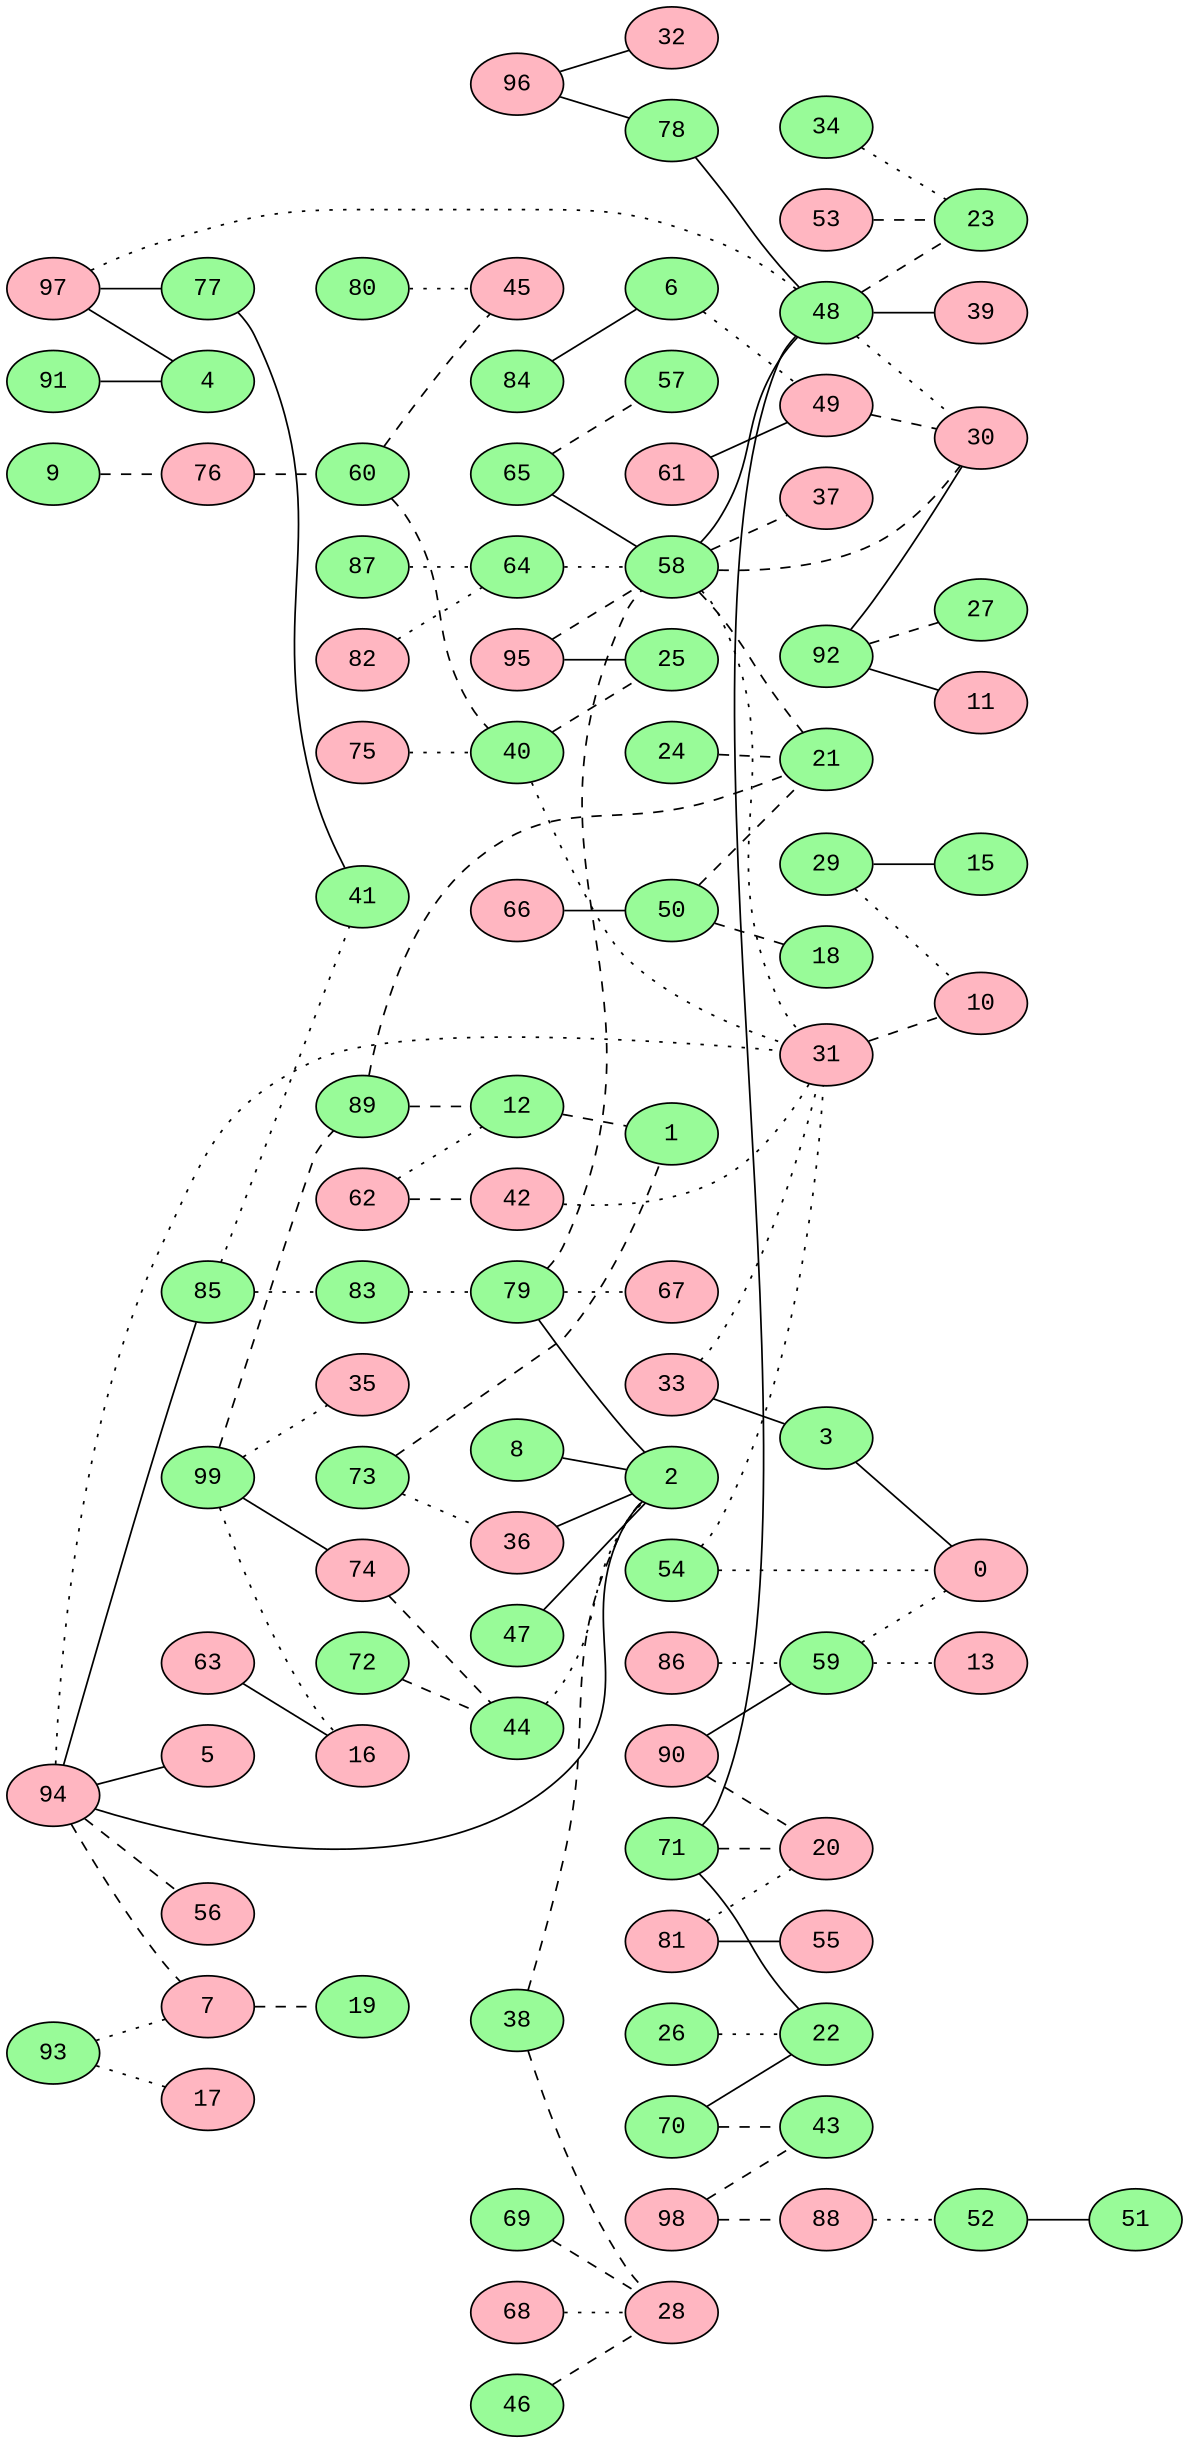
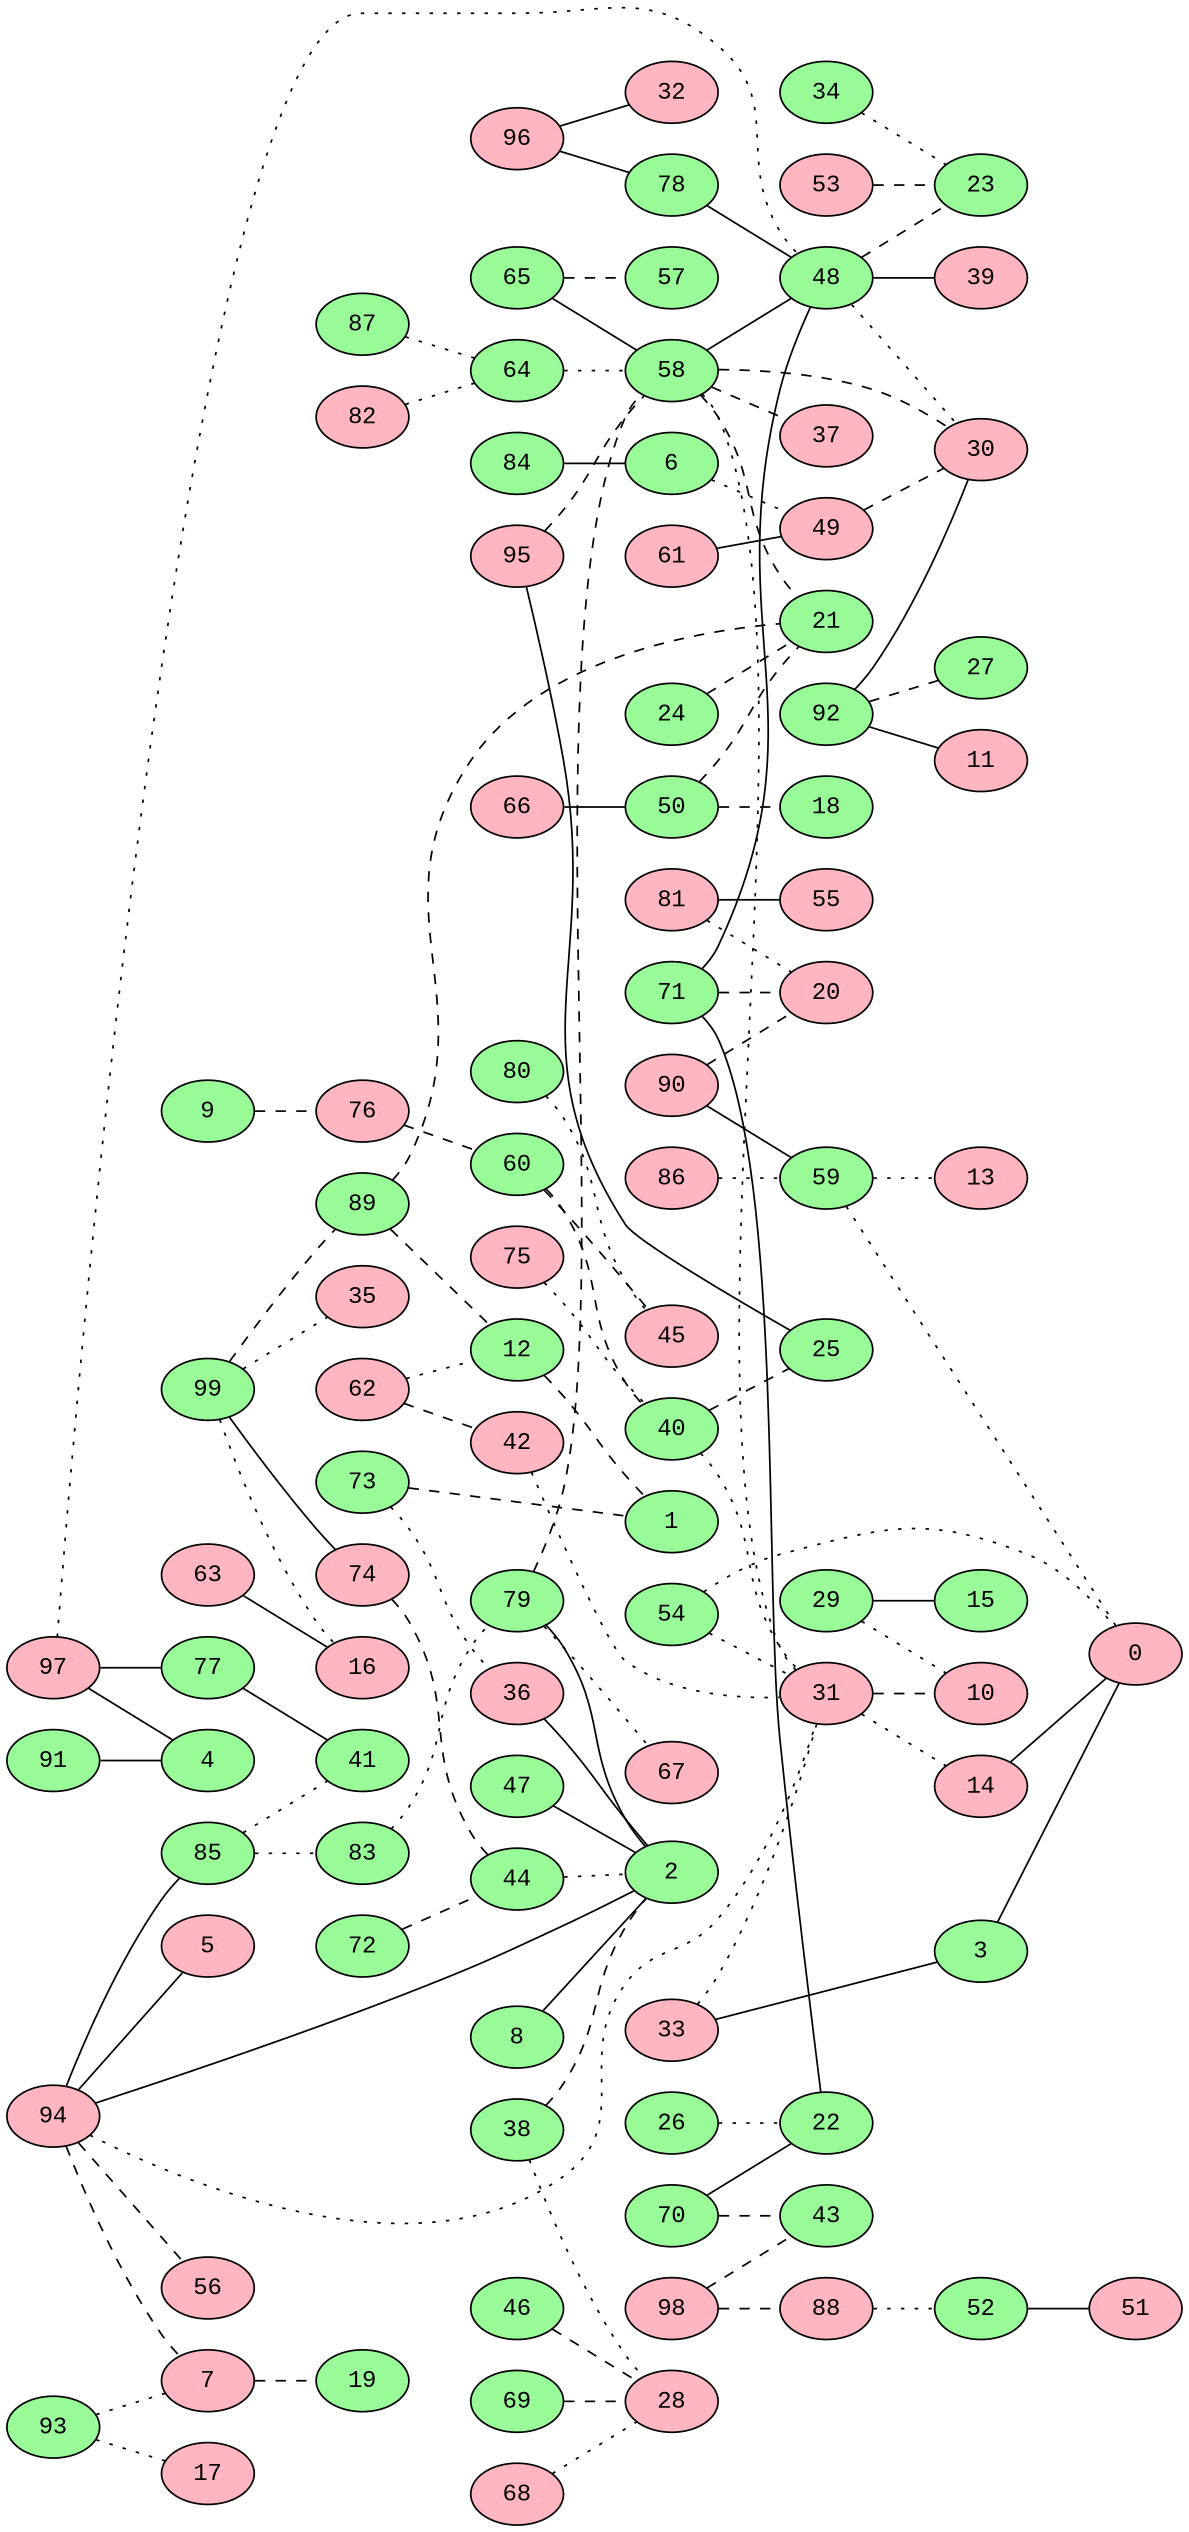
none -> (981, 1786)
(576, 2175) -> (578, 2273)
(1136, 2220) -> (1136, 2309)
